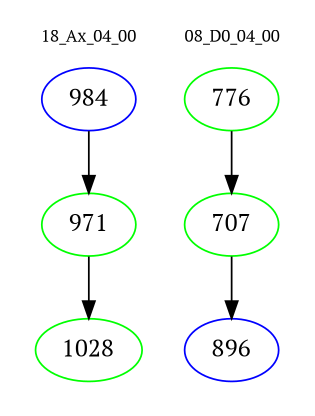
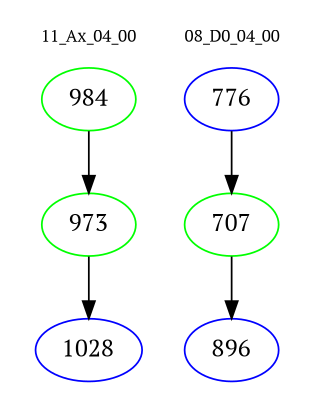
(89, 37) -> (89, 37)
(89, 99) -> (89, 99)
(232, 99) -> (232, 99)
(89, 225) -> (89, 225)
(89, 350) -> (89, 350)
